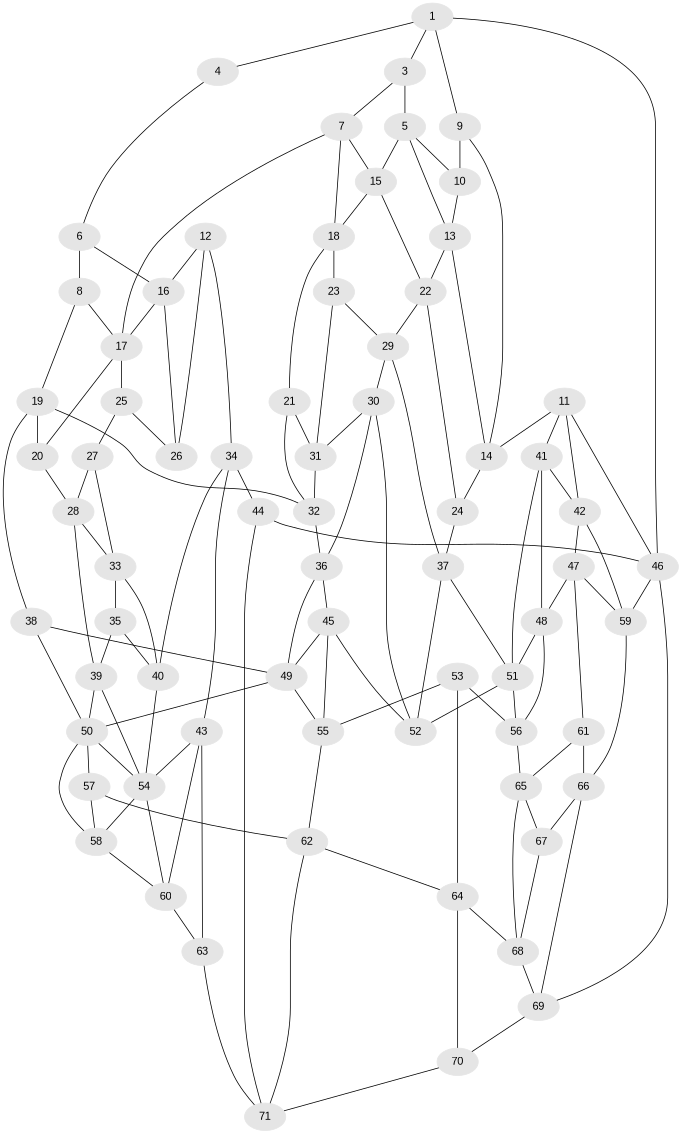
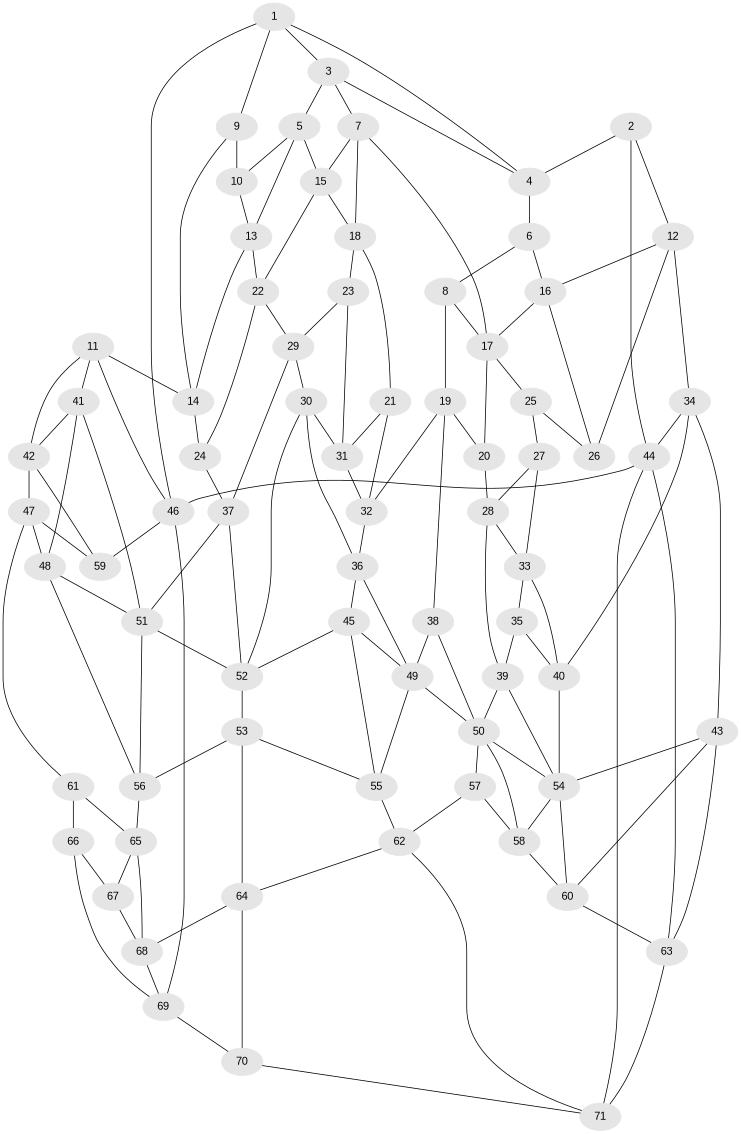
none -> (429, 127)
none -> (631, 127)
none -> (675, 703)
none -> (242, 704)
(621, 708) -> none
